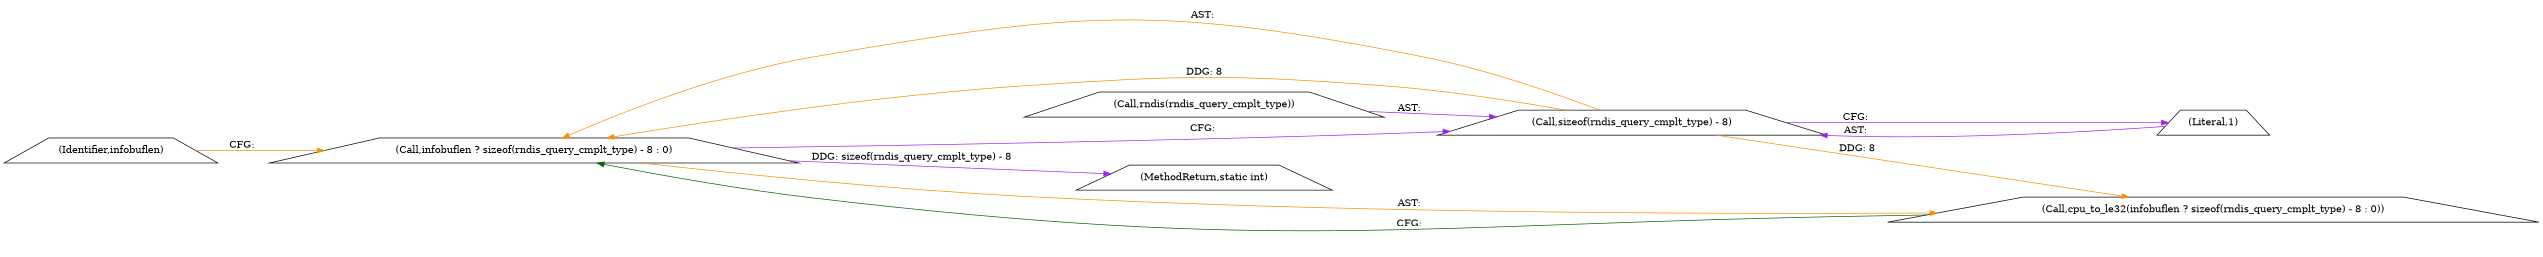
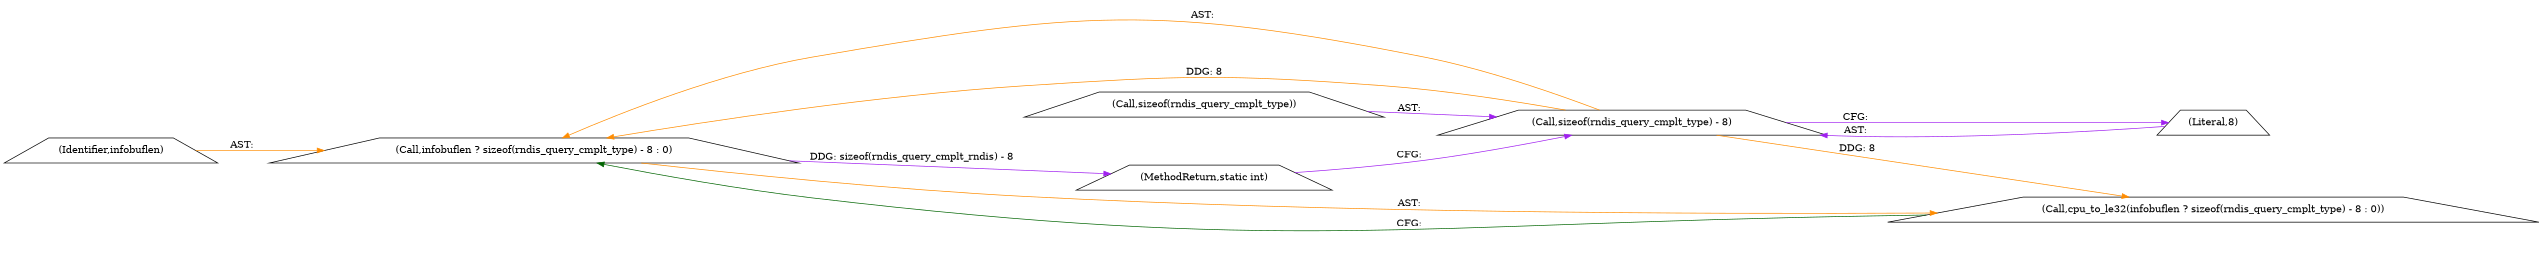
(1204, 105) -> (1204, 105)
(2213, 123) -> (2213, 123)
(1088, 142) -> (1430, 160)
(244, 145) -> (244, 145)
(912, 157) -> (912, 157)
